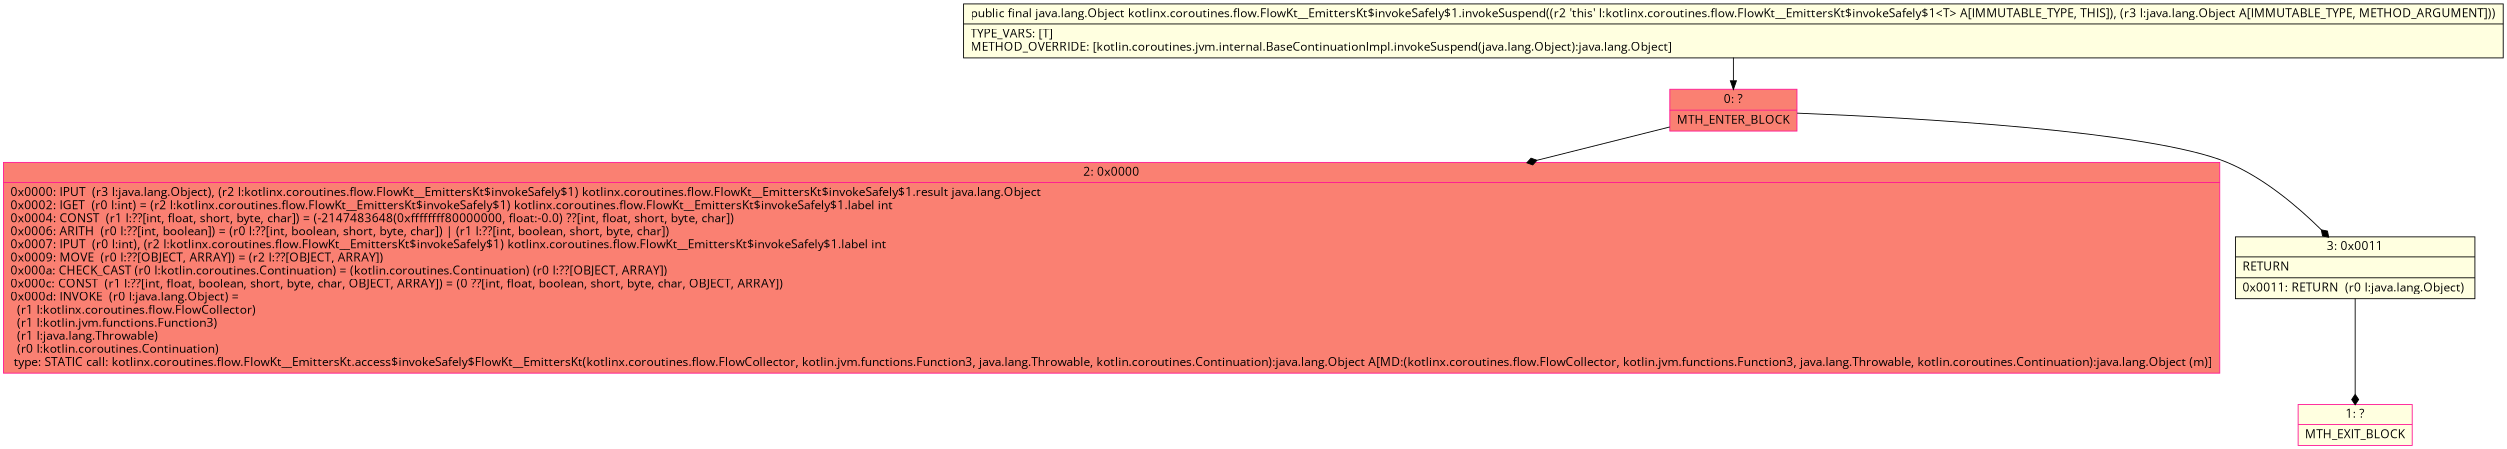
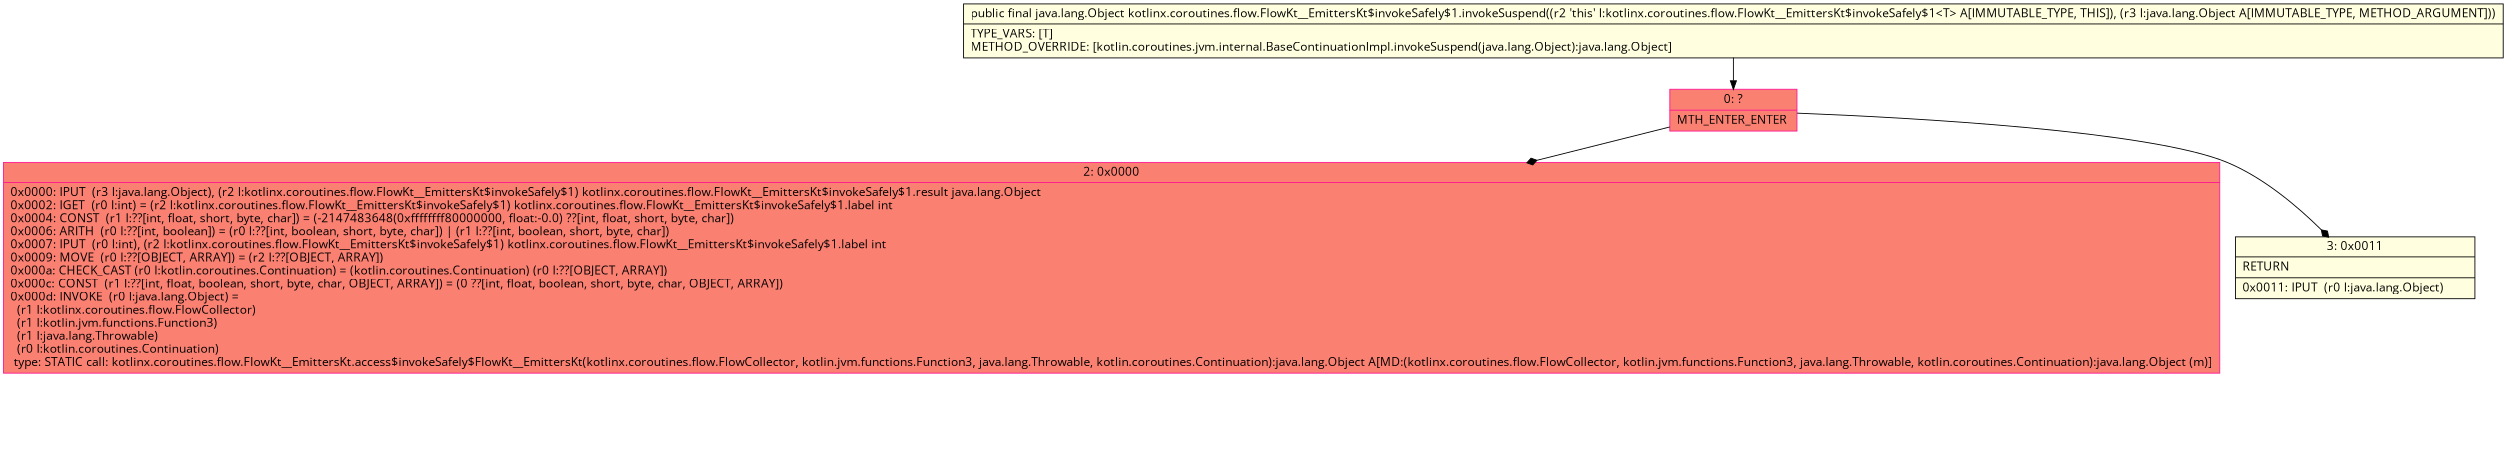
(1733, 120) -> (1732, 120)
(2355, 288) -> (2345, 288)
(2355, 425) -> none
